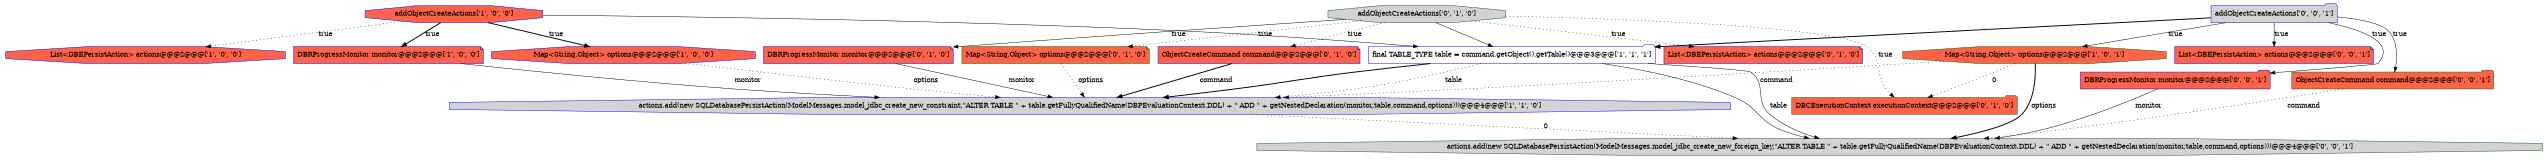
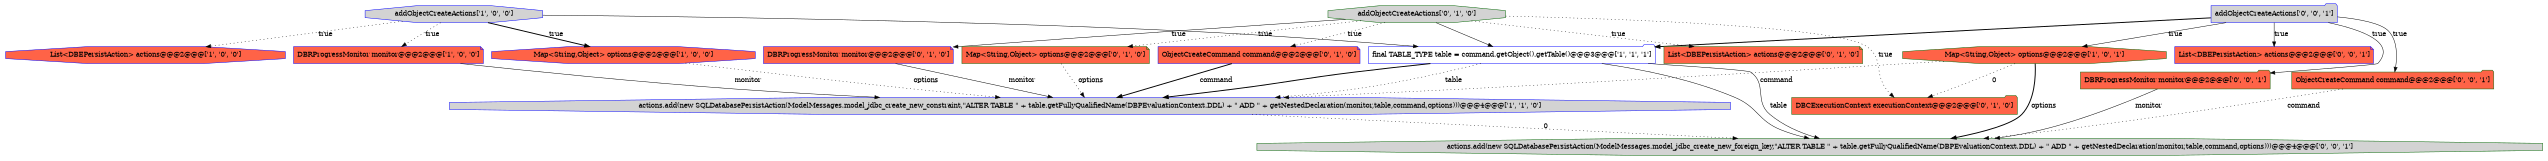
(454, 14) -> (454, 14)
(423, 33) -> (423, 33)
(1763, 55) -> (1763, 55)
(2175, 81) -> (2175, 81)
